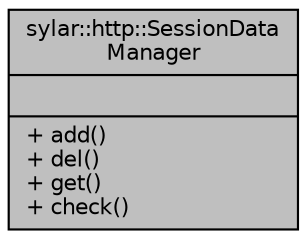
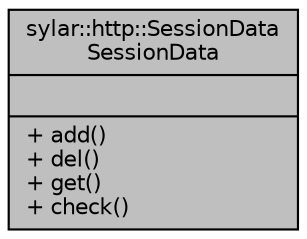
(153, 53) -> (153, 53)
